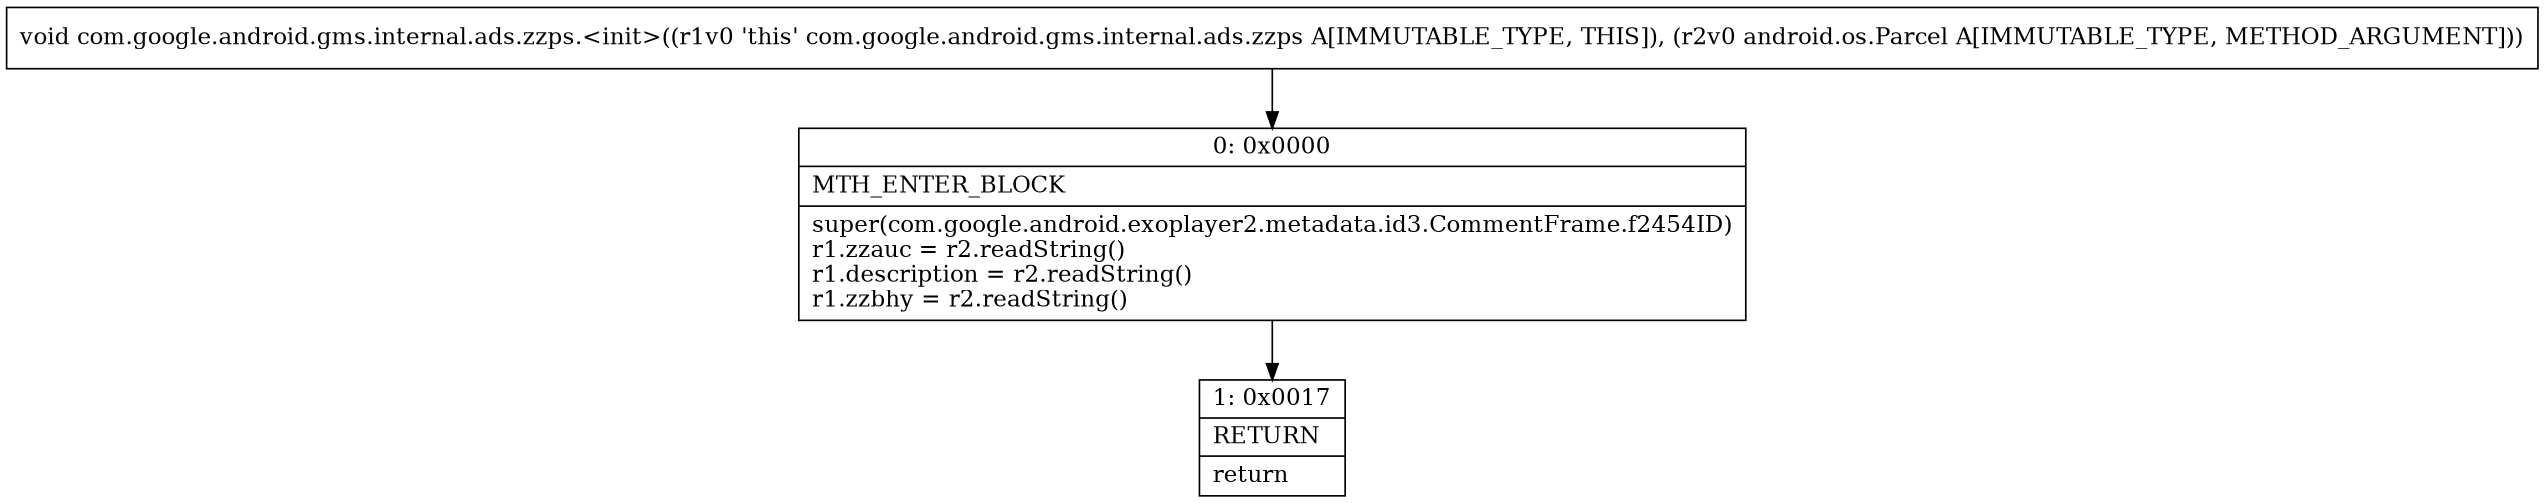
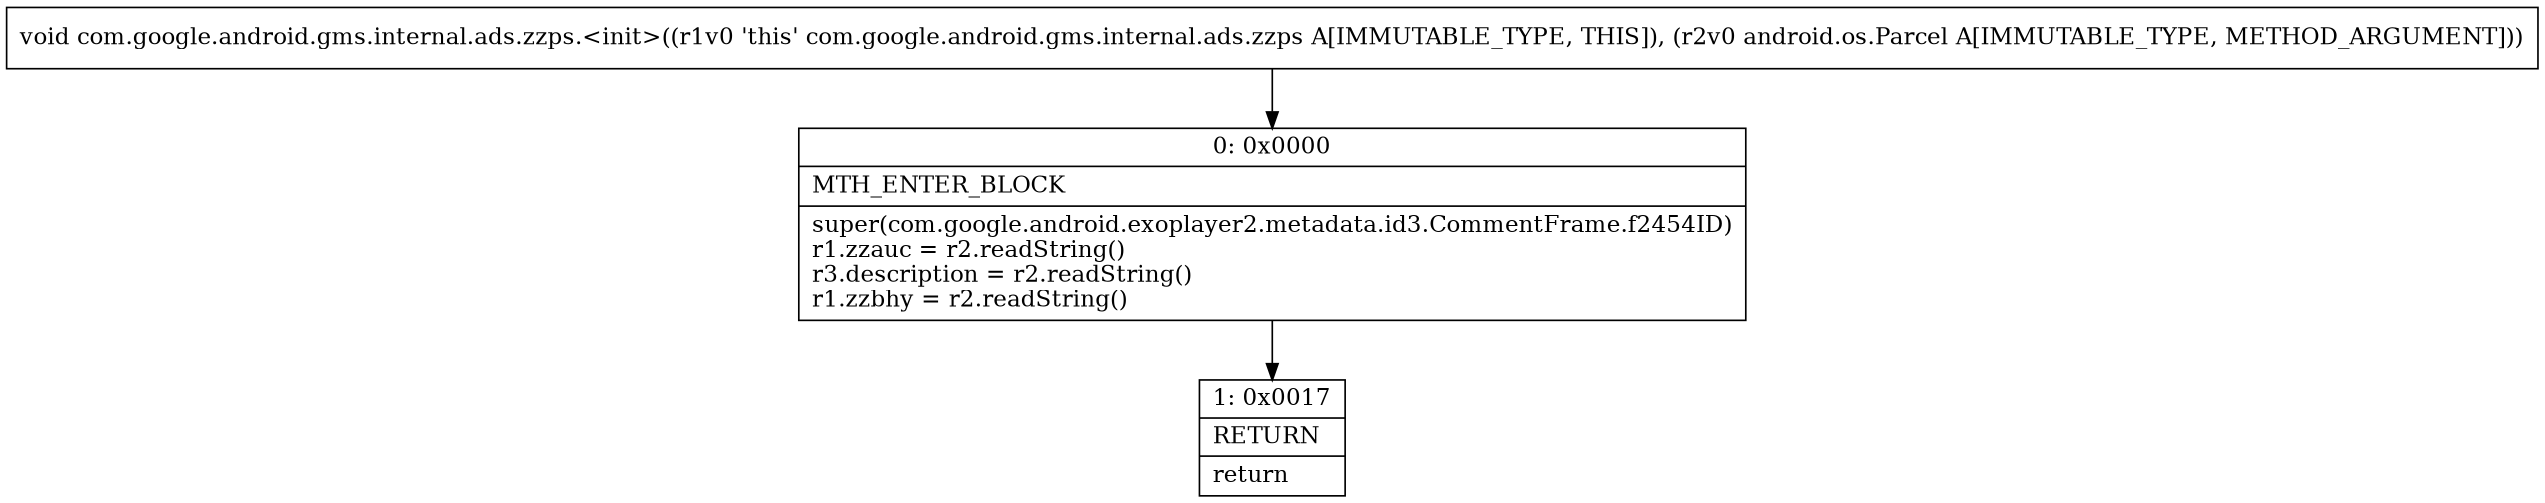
(1002, 275) -> (1002, 275)
